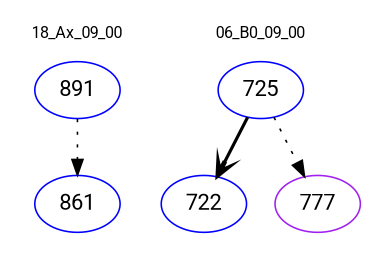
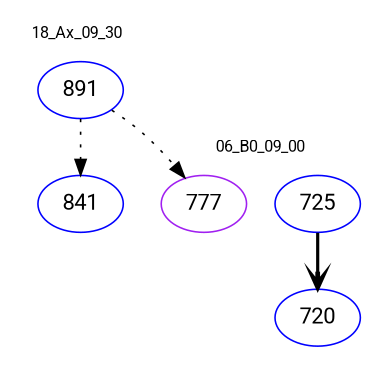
(77, 34) -> (77, 34)
(286, 140) -> (159, 148)
(77, 204) -> (81, 204)
(204, 204) -> (318, 318)
